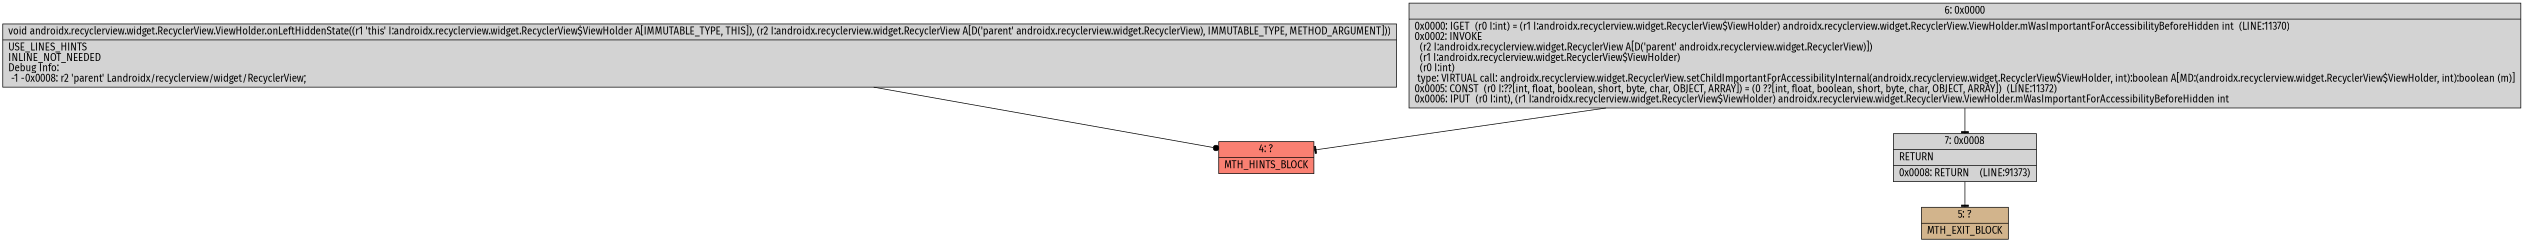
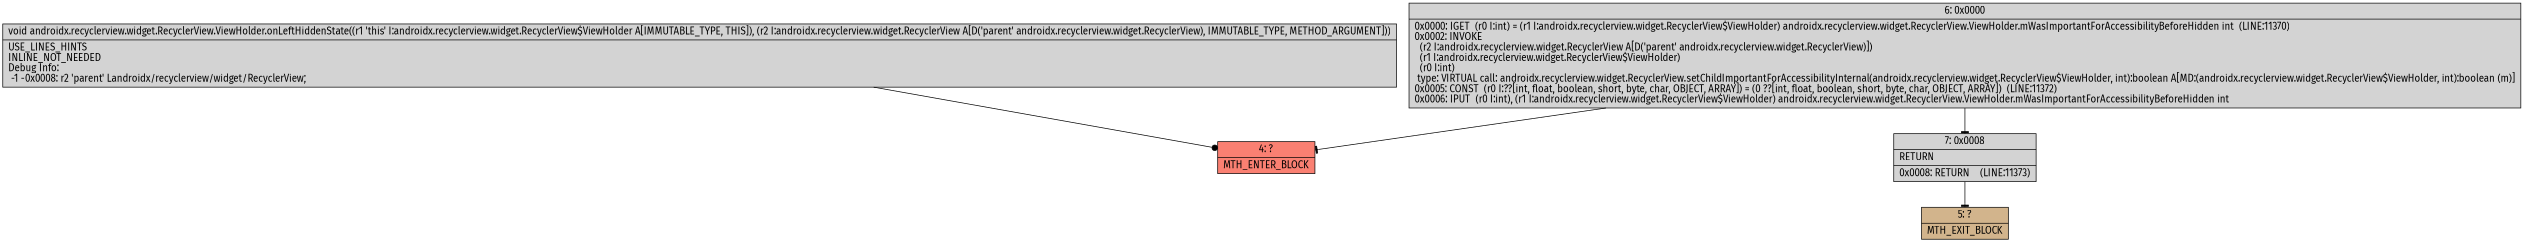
(1266, 165) -> (1266, 165)
(1965, 173) -> (1965, 173)
